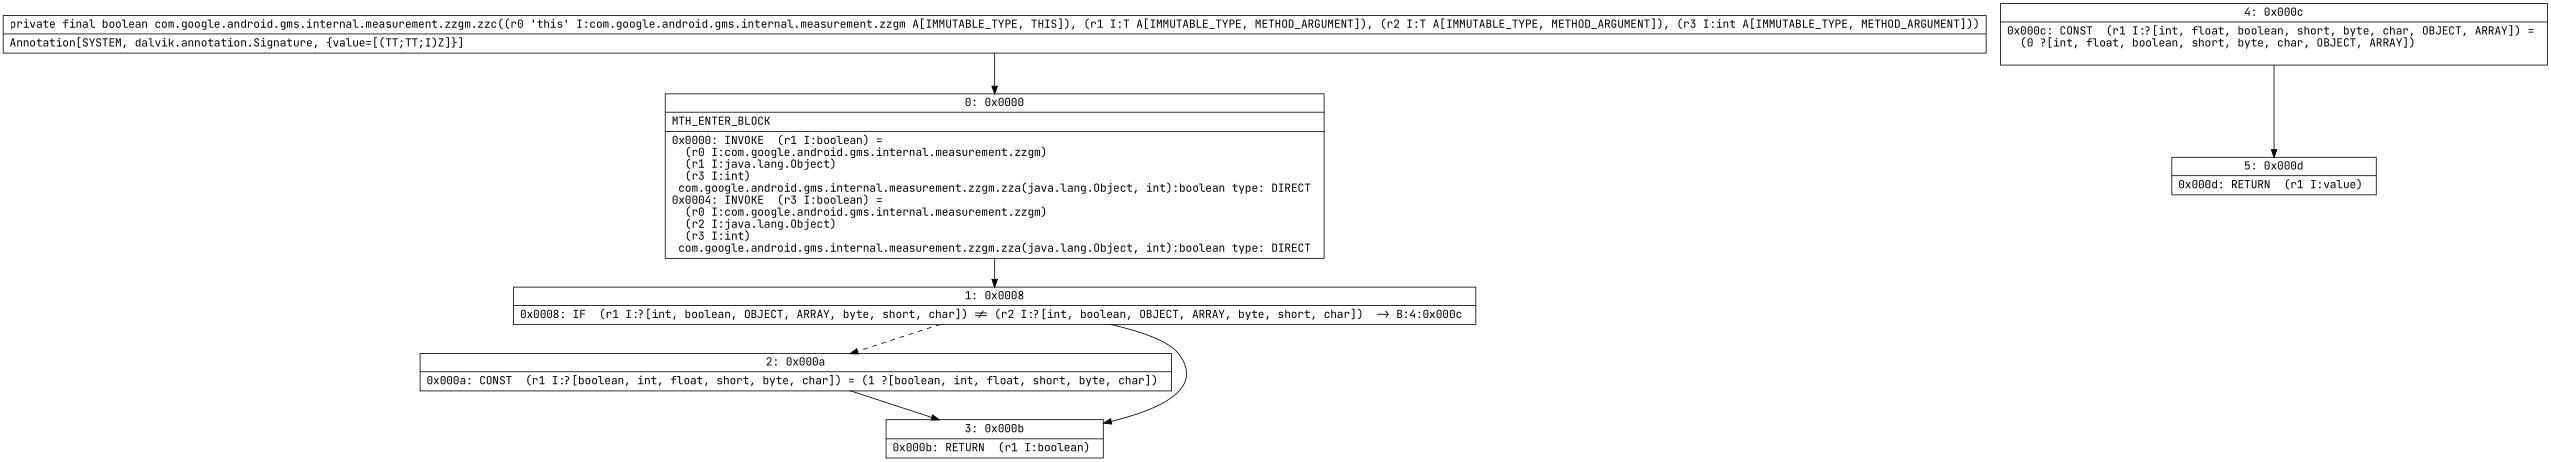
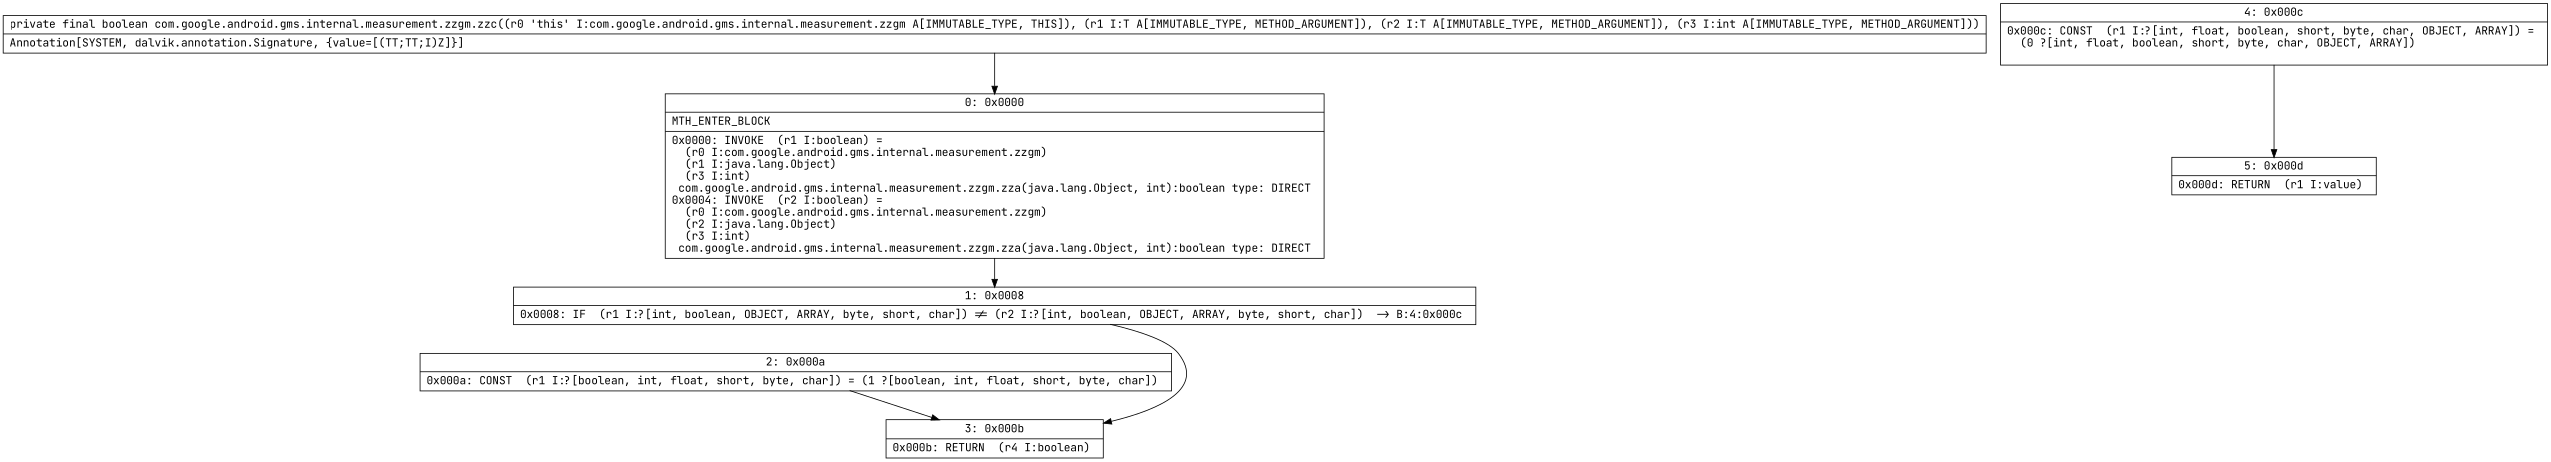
(781, 200) -> (781, 200)
(899, 338) -> none
(995, 448) -> (995, 448)
